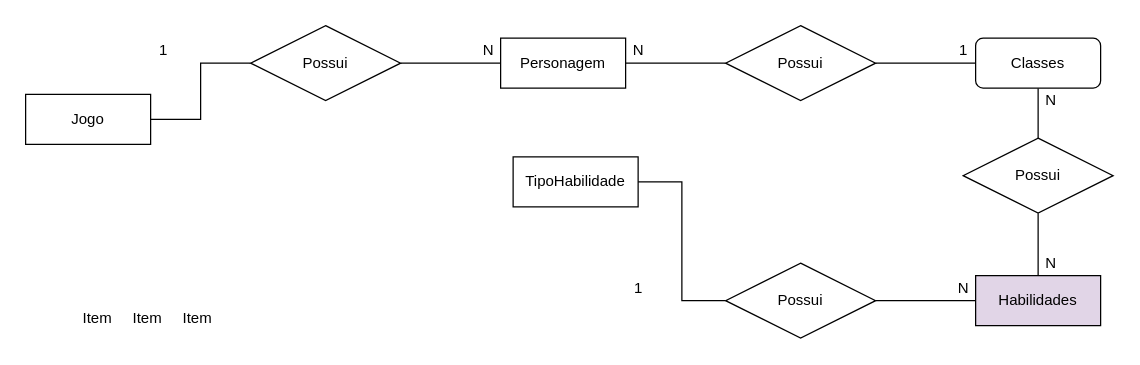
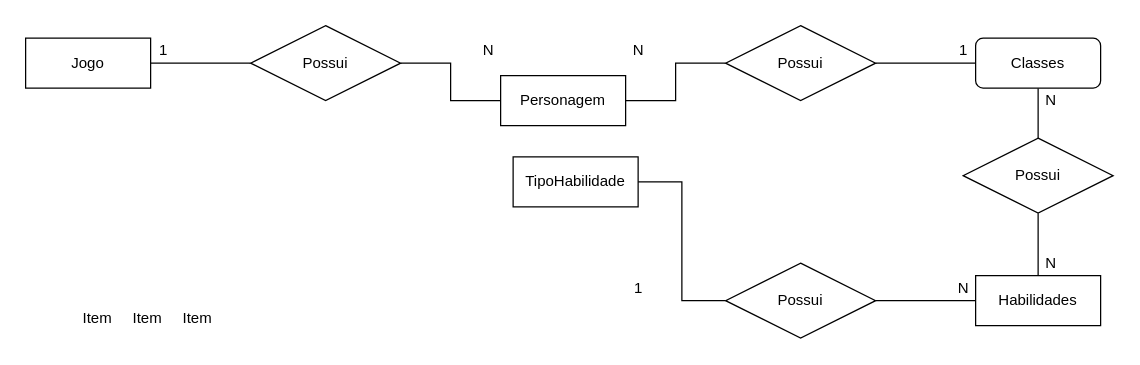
(563, 63) -> (563, 101)
(88, 119) -> (88, 63)
(1038, 301) -> (1038, 301)
